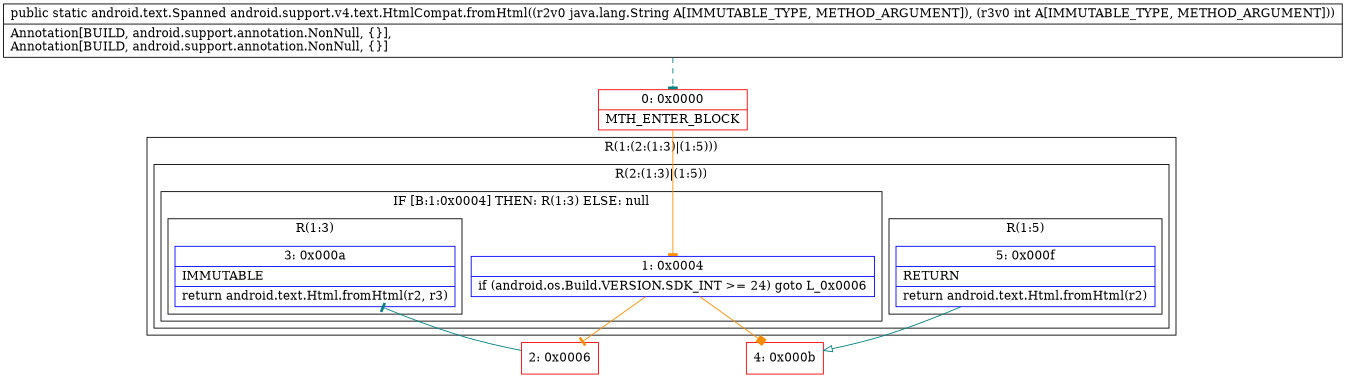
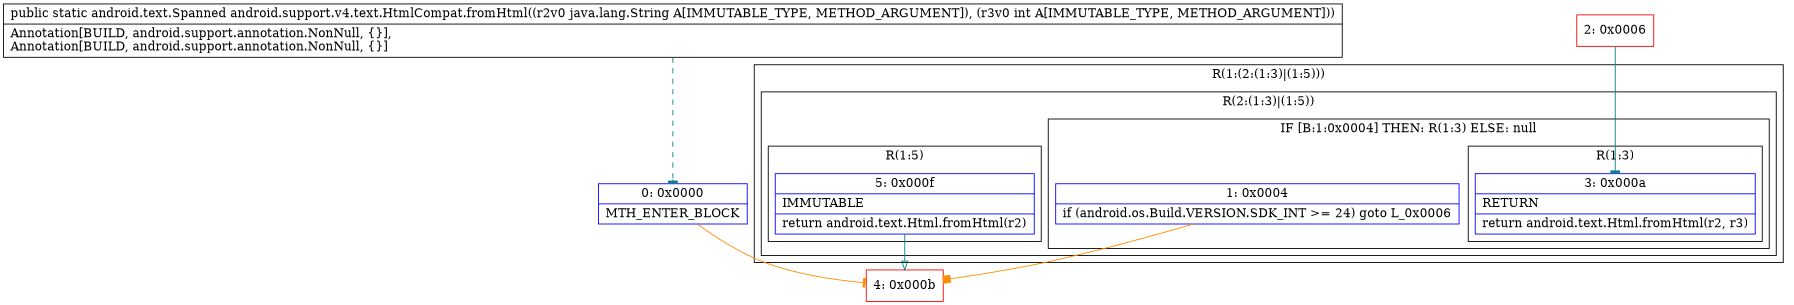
(673, 110) -> (673, 204)
(673, 185) -> (783, 269)
(223, 276) -> (1511, 203)
(931, 276) -> (823, 203)
(620, 315) -> none
